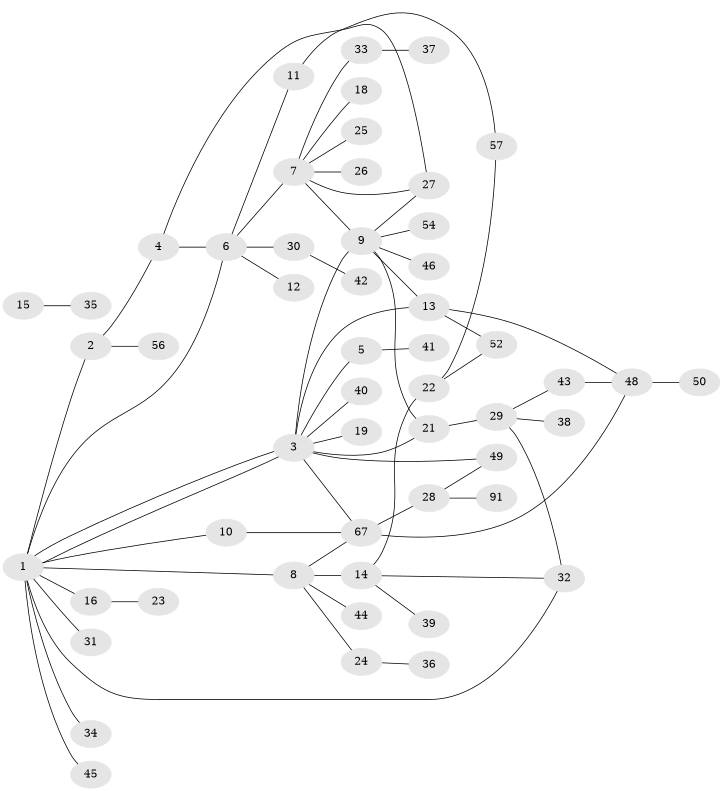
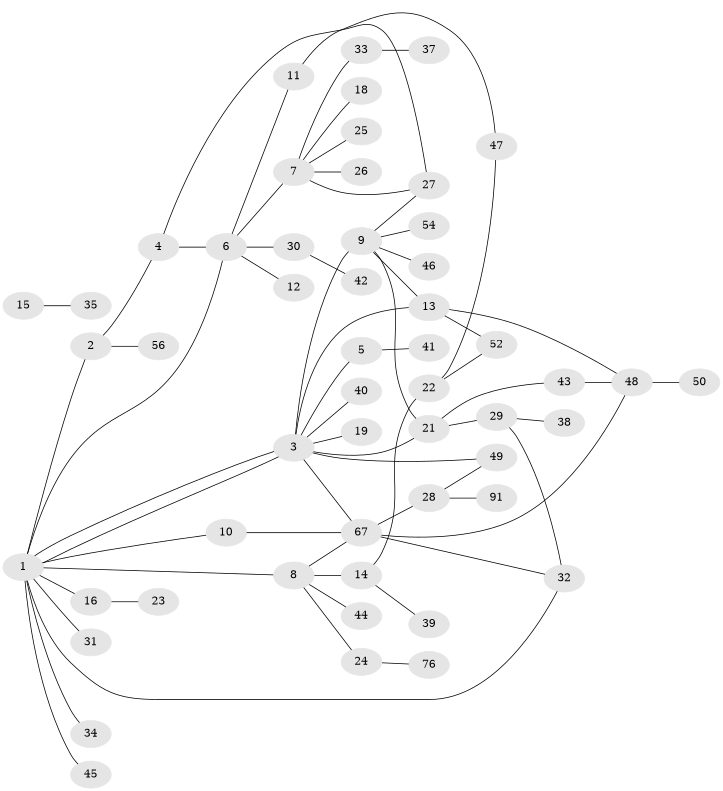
(497, 146) -> (497, 146)
(328, 207) -> none
(531, 400) -> (490, 392)
(463, 577) -> (463, 556)
(429, 665) -> (429, 665)
